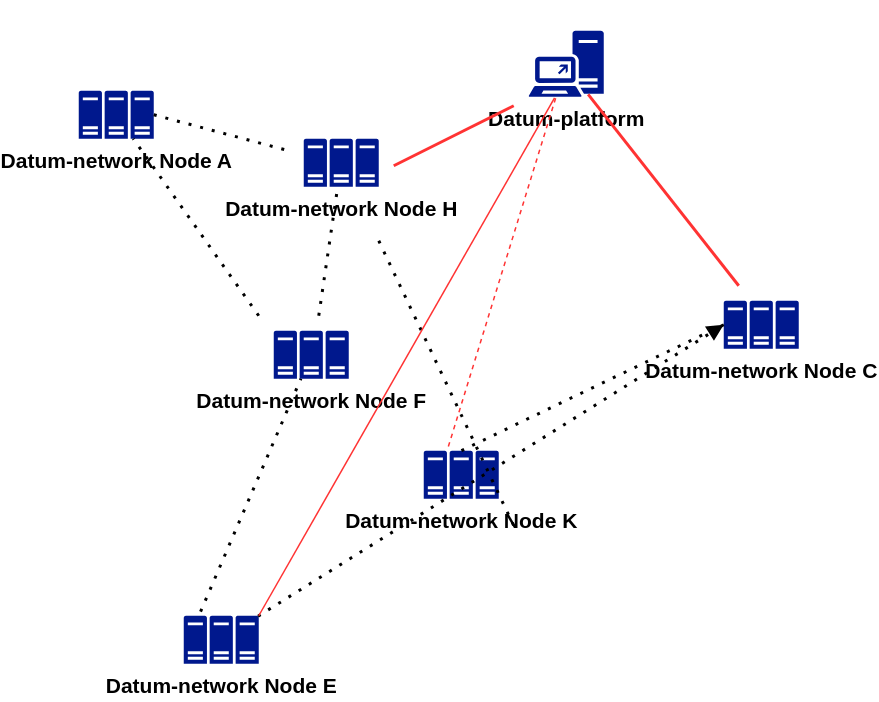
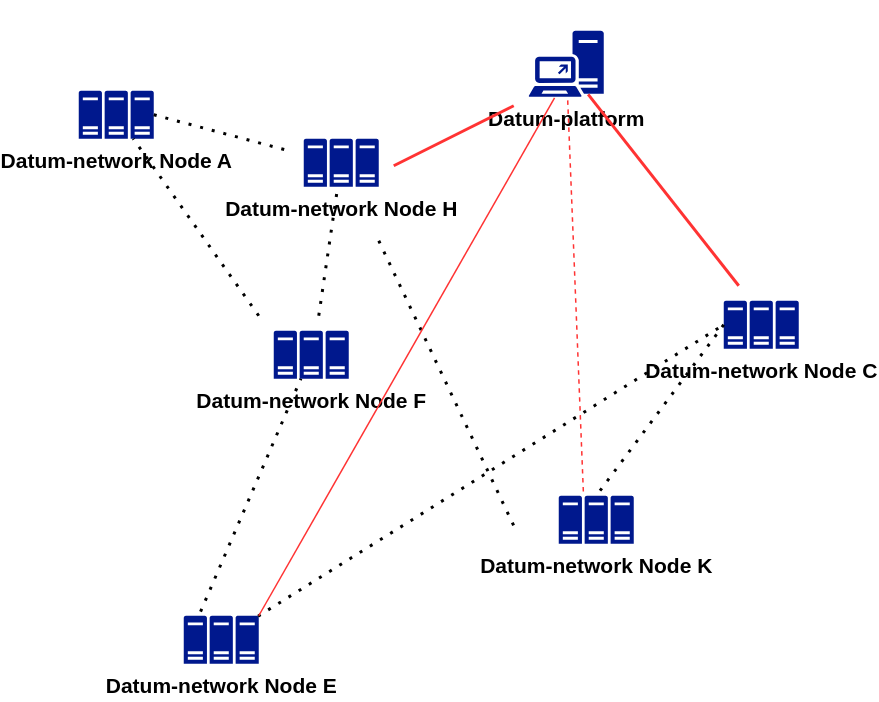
(707, 335) -> (708, 334)
(461, 475) -> (596, 520)
